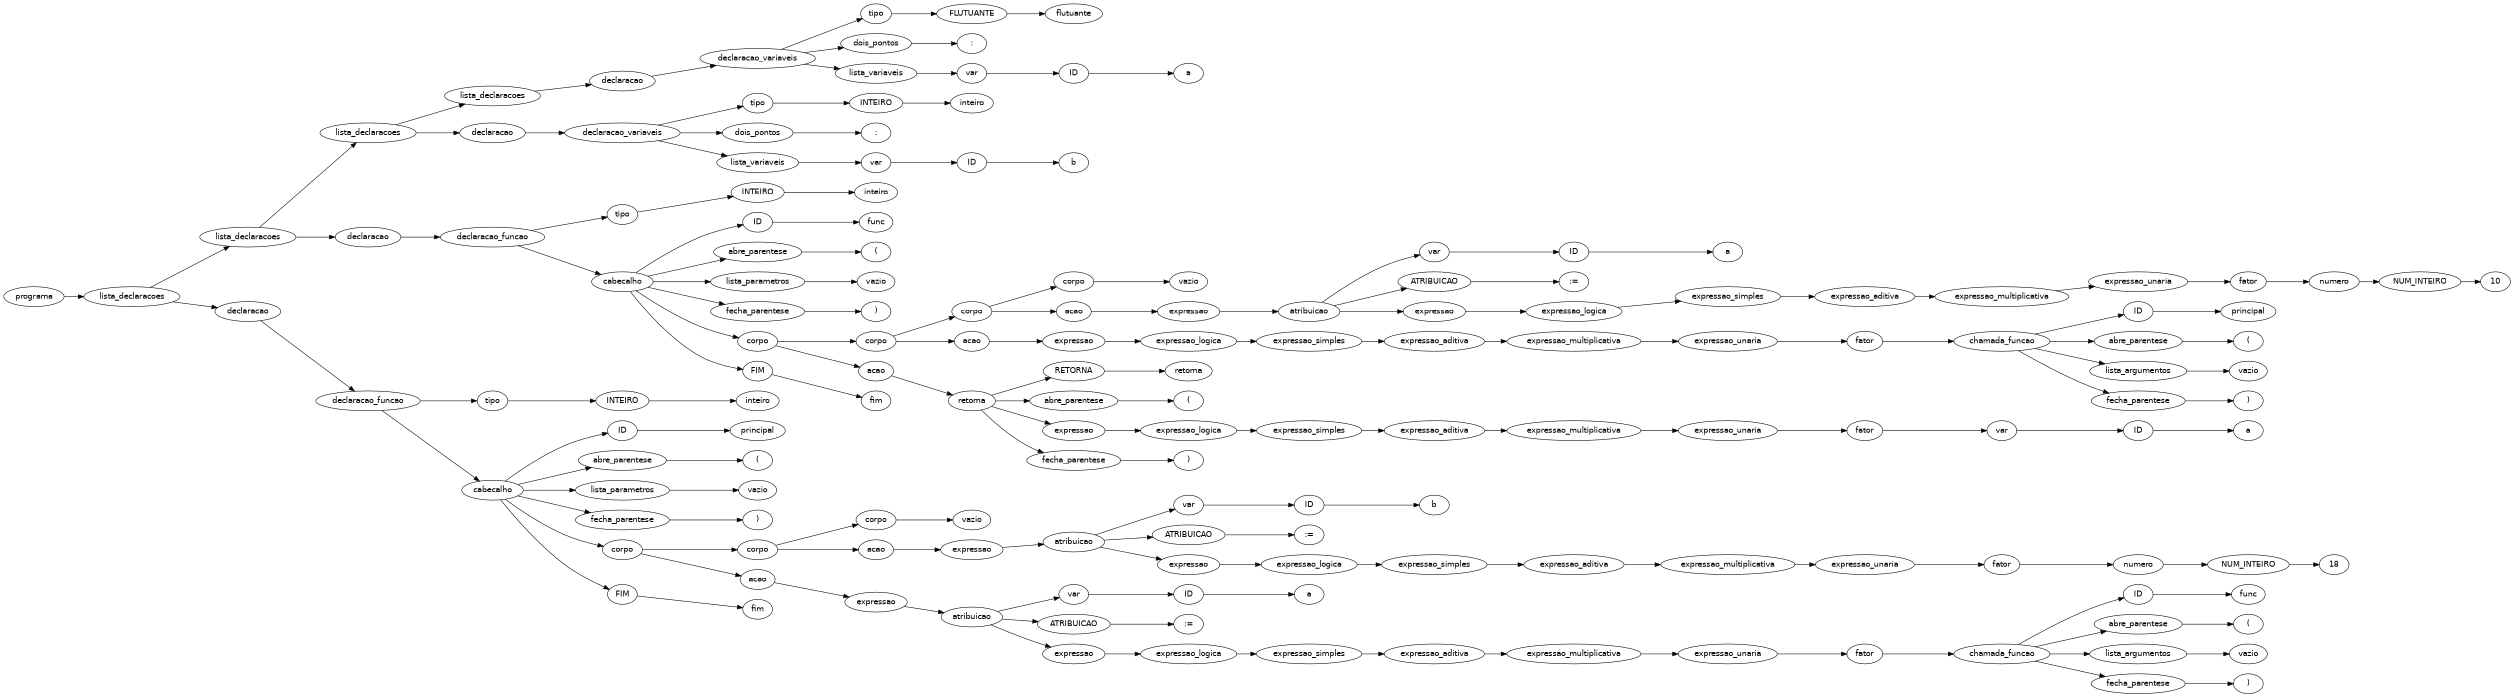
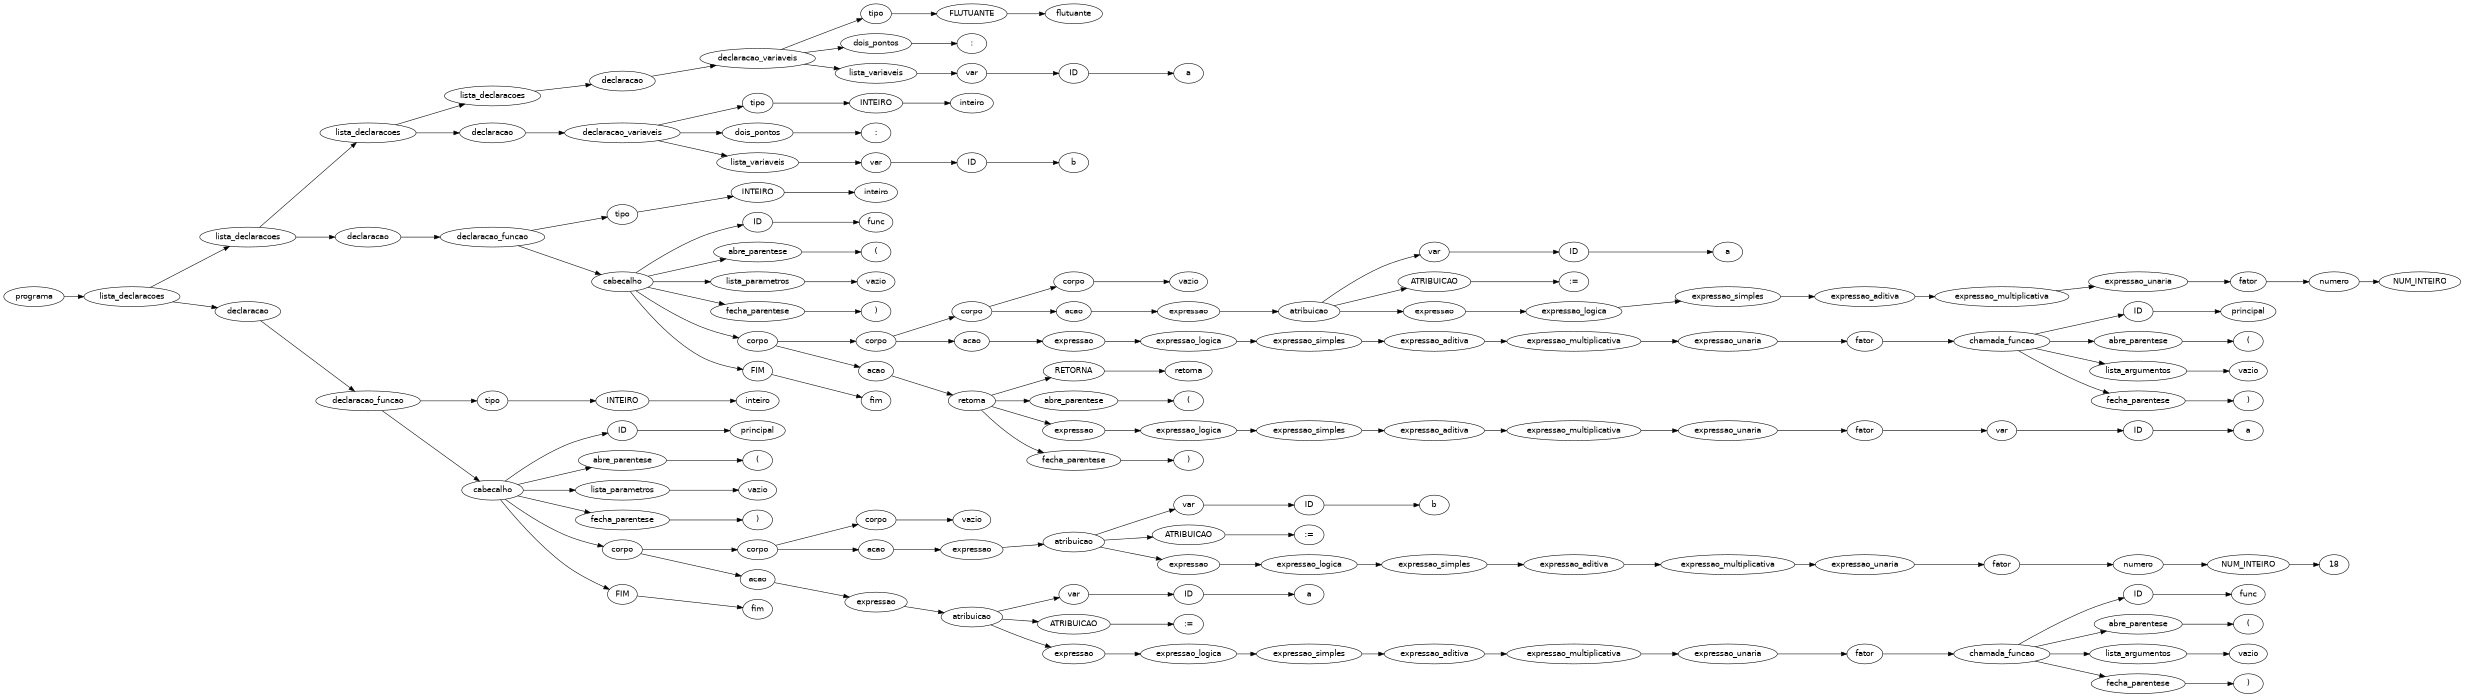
(2496, 282) -> none
